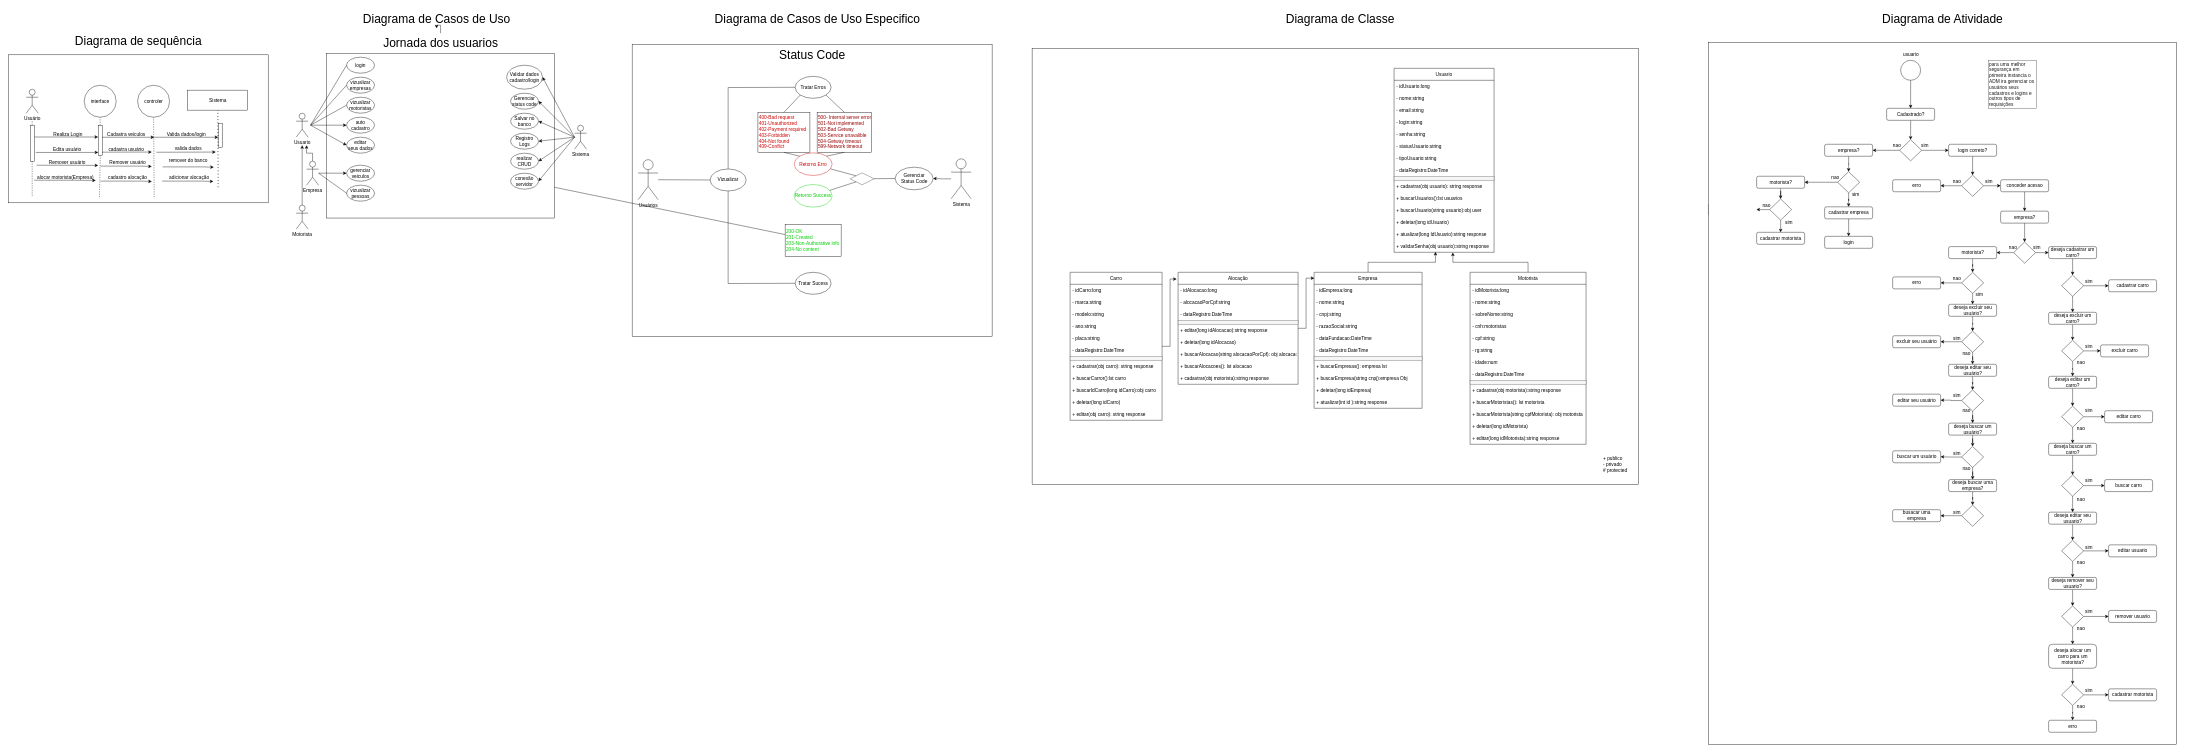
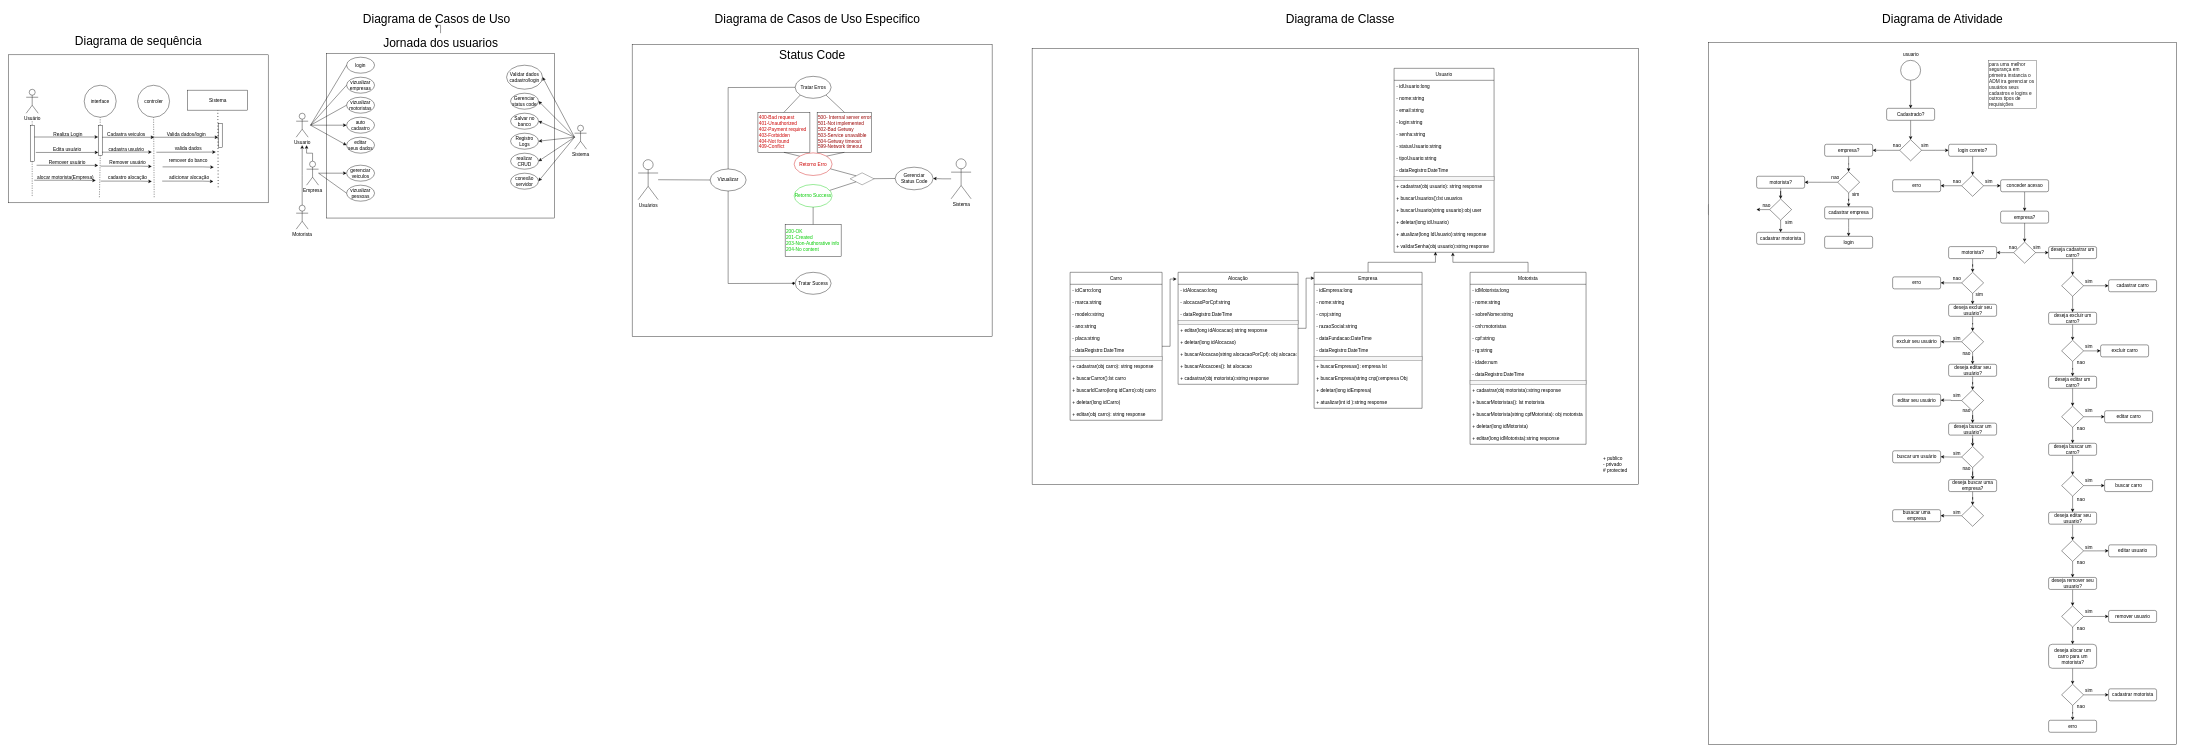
(669, 211) -> (813, 216)
(792, 283) -> (791, 283)
